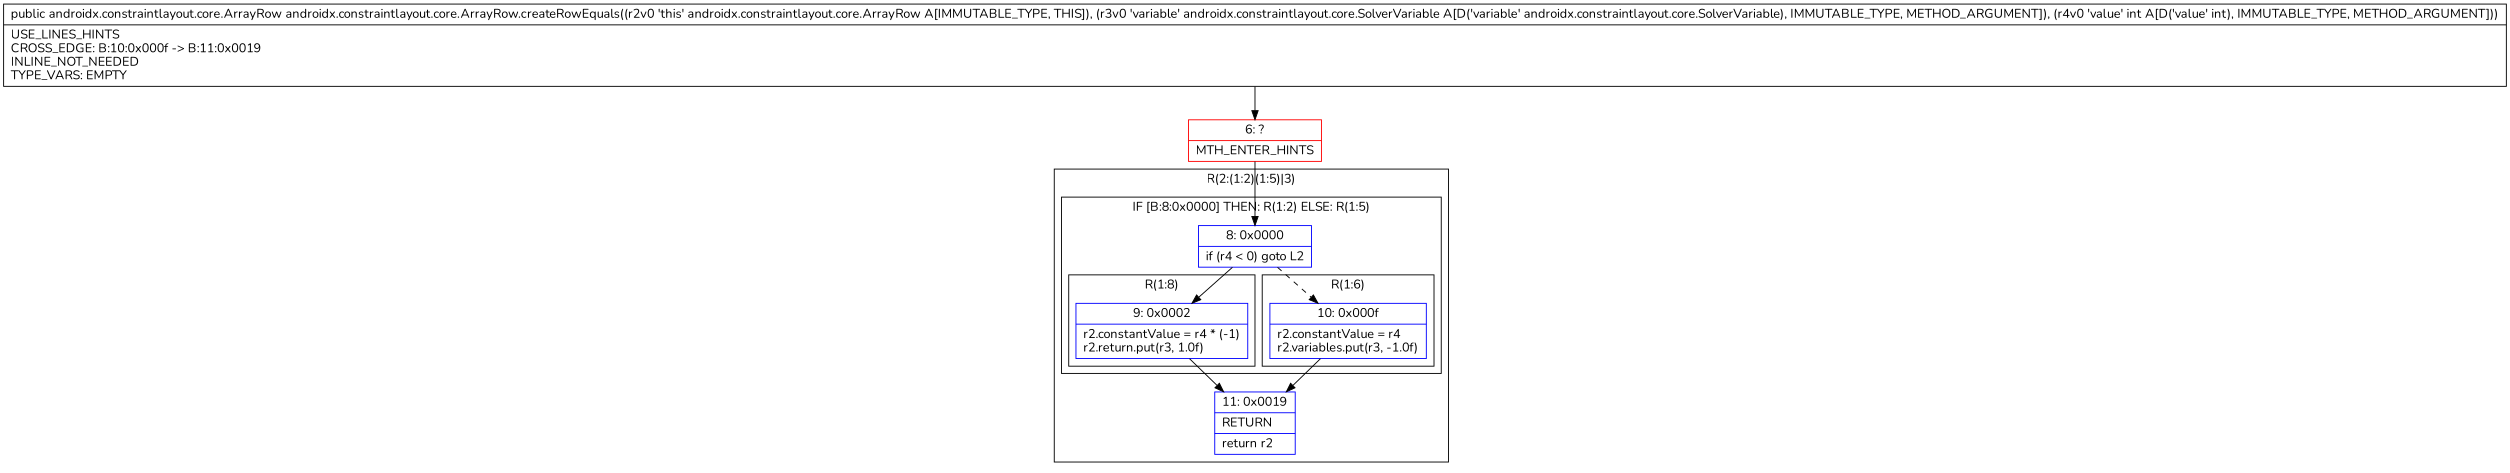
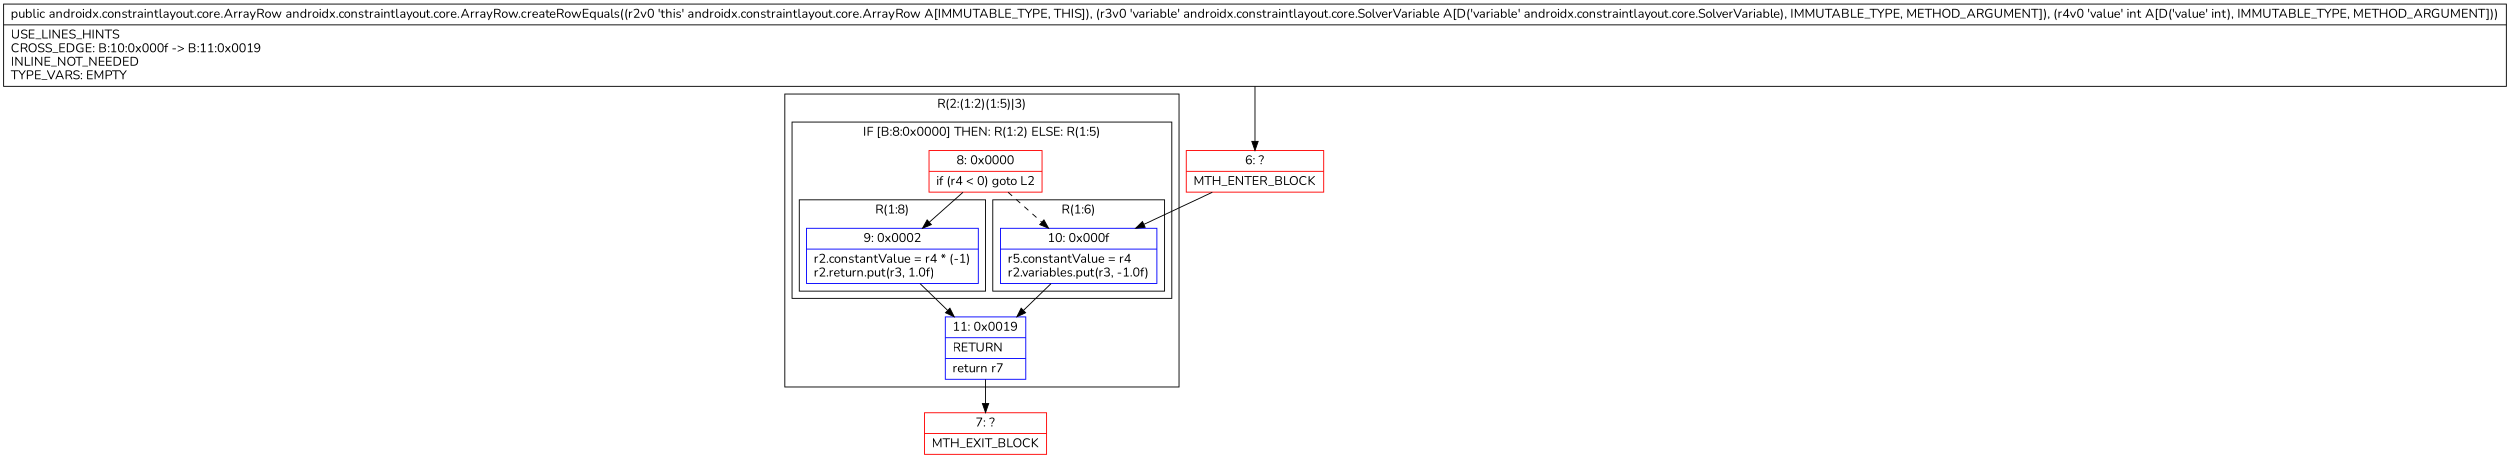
(1255, 151) -> (1255, 181)
(1255, 189) -> (1185, 205)
(1255, 246) -> (986, 171)
(1339, 334) -> (1070, 259)
none -> (986, 434)
(1248, 443) -> (978, 368)
